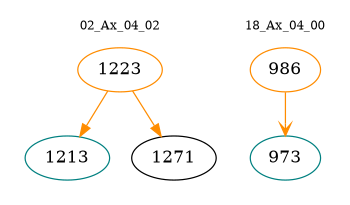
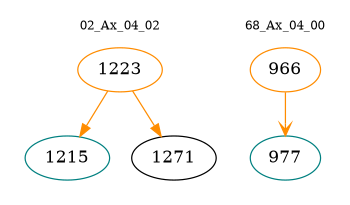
(285, 26) -> (285, 26)
(285, 70) -> (285, 70)
(67, 158) -> (67, 158)
(285, 158) -> (285, 158)
